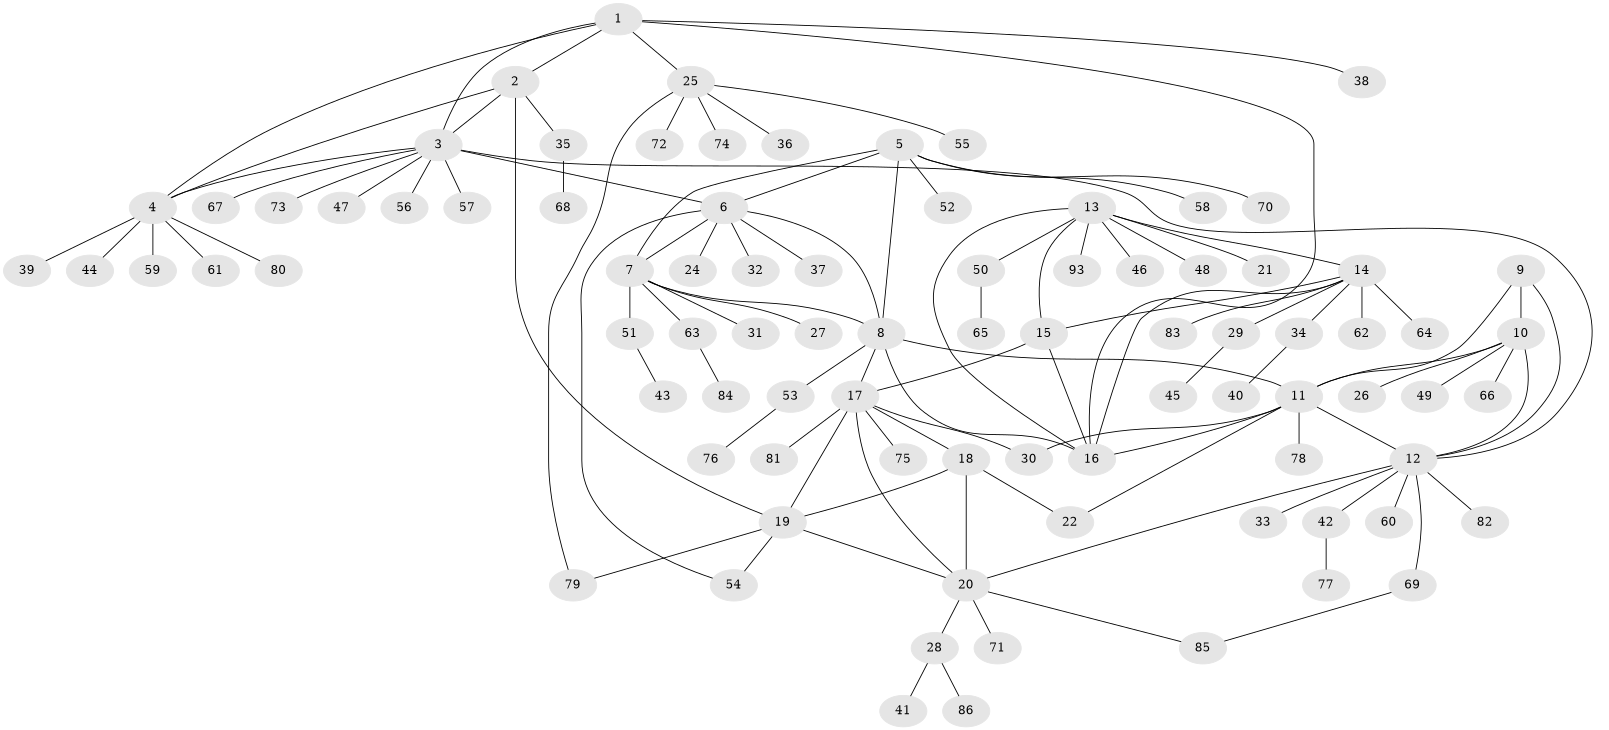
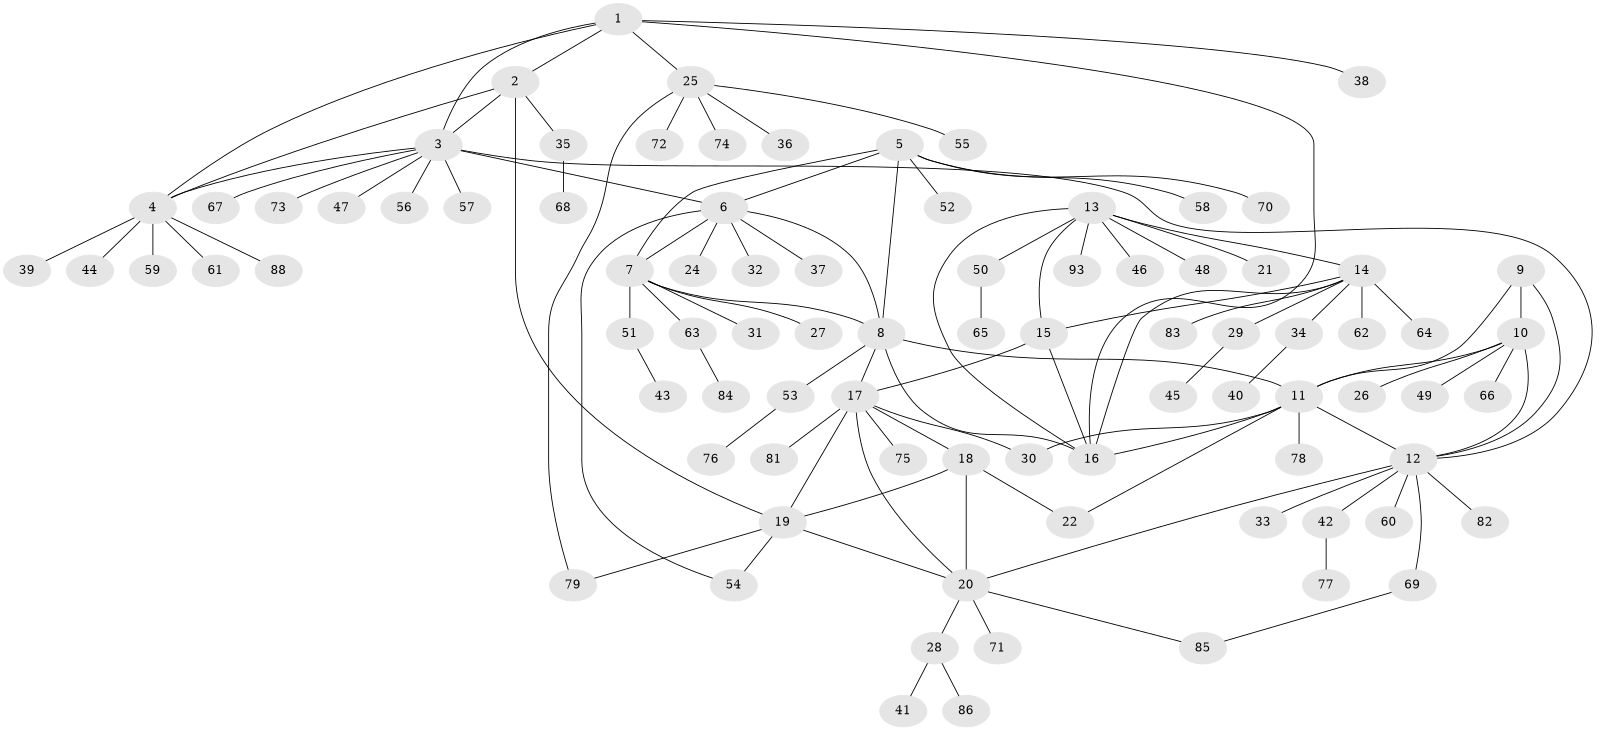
(279, 271) -> (279, 271)
